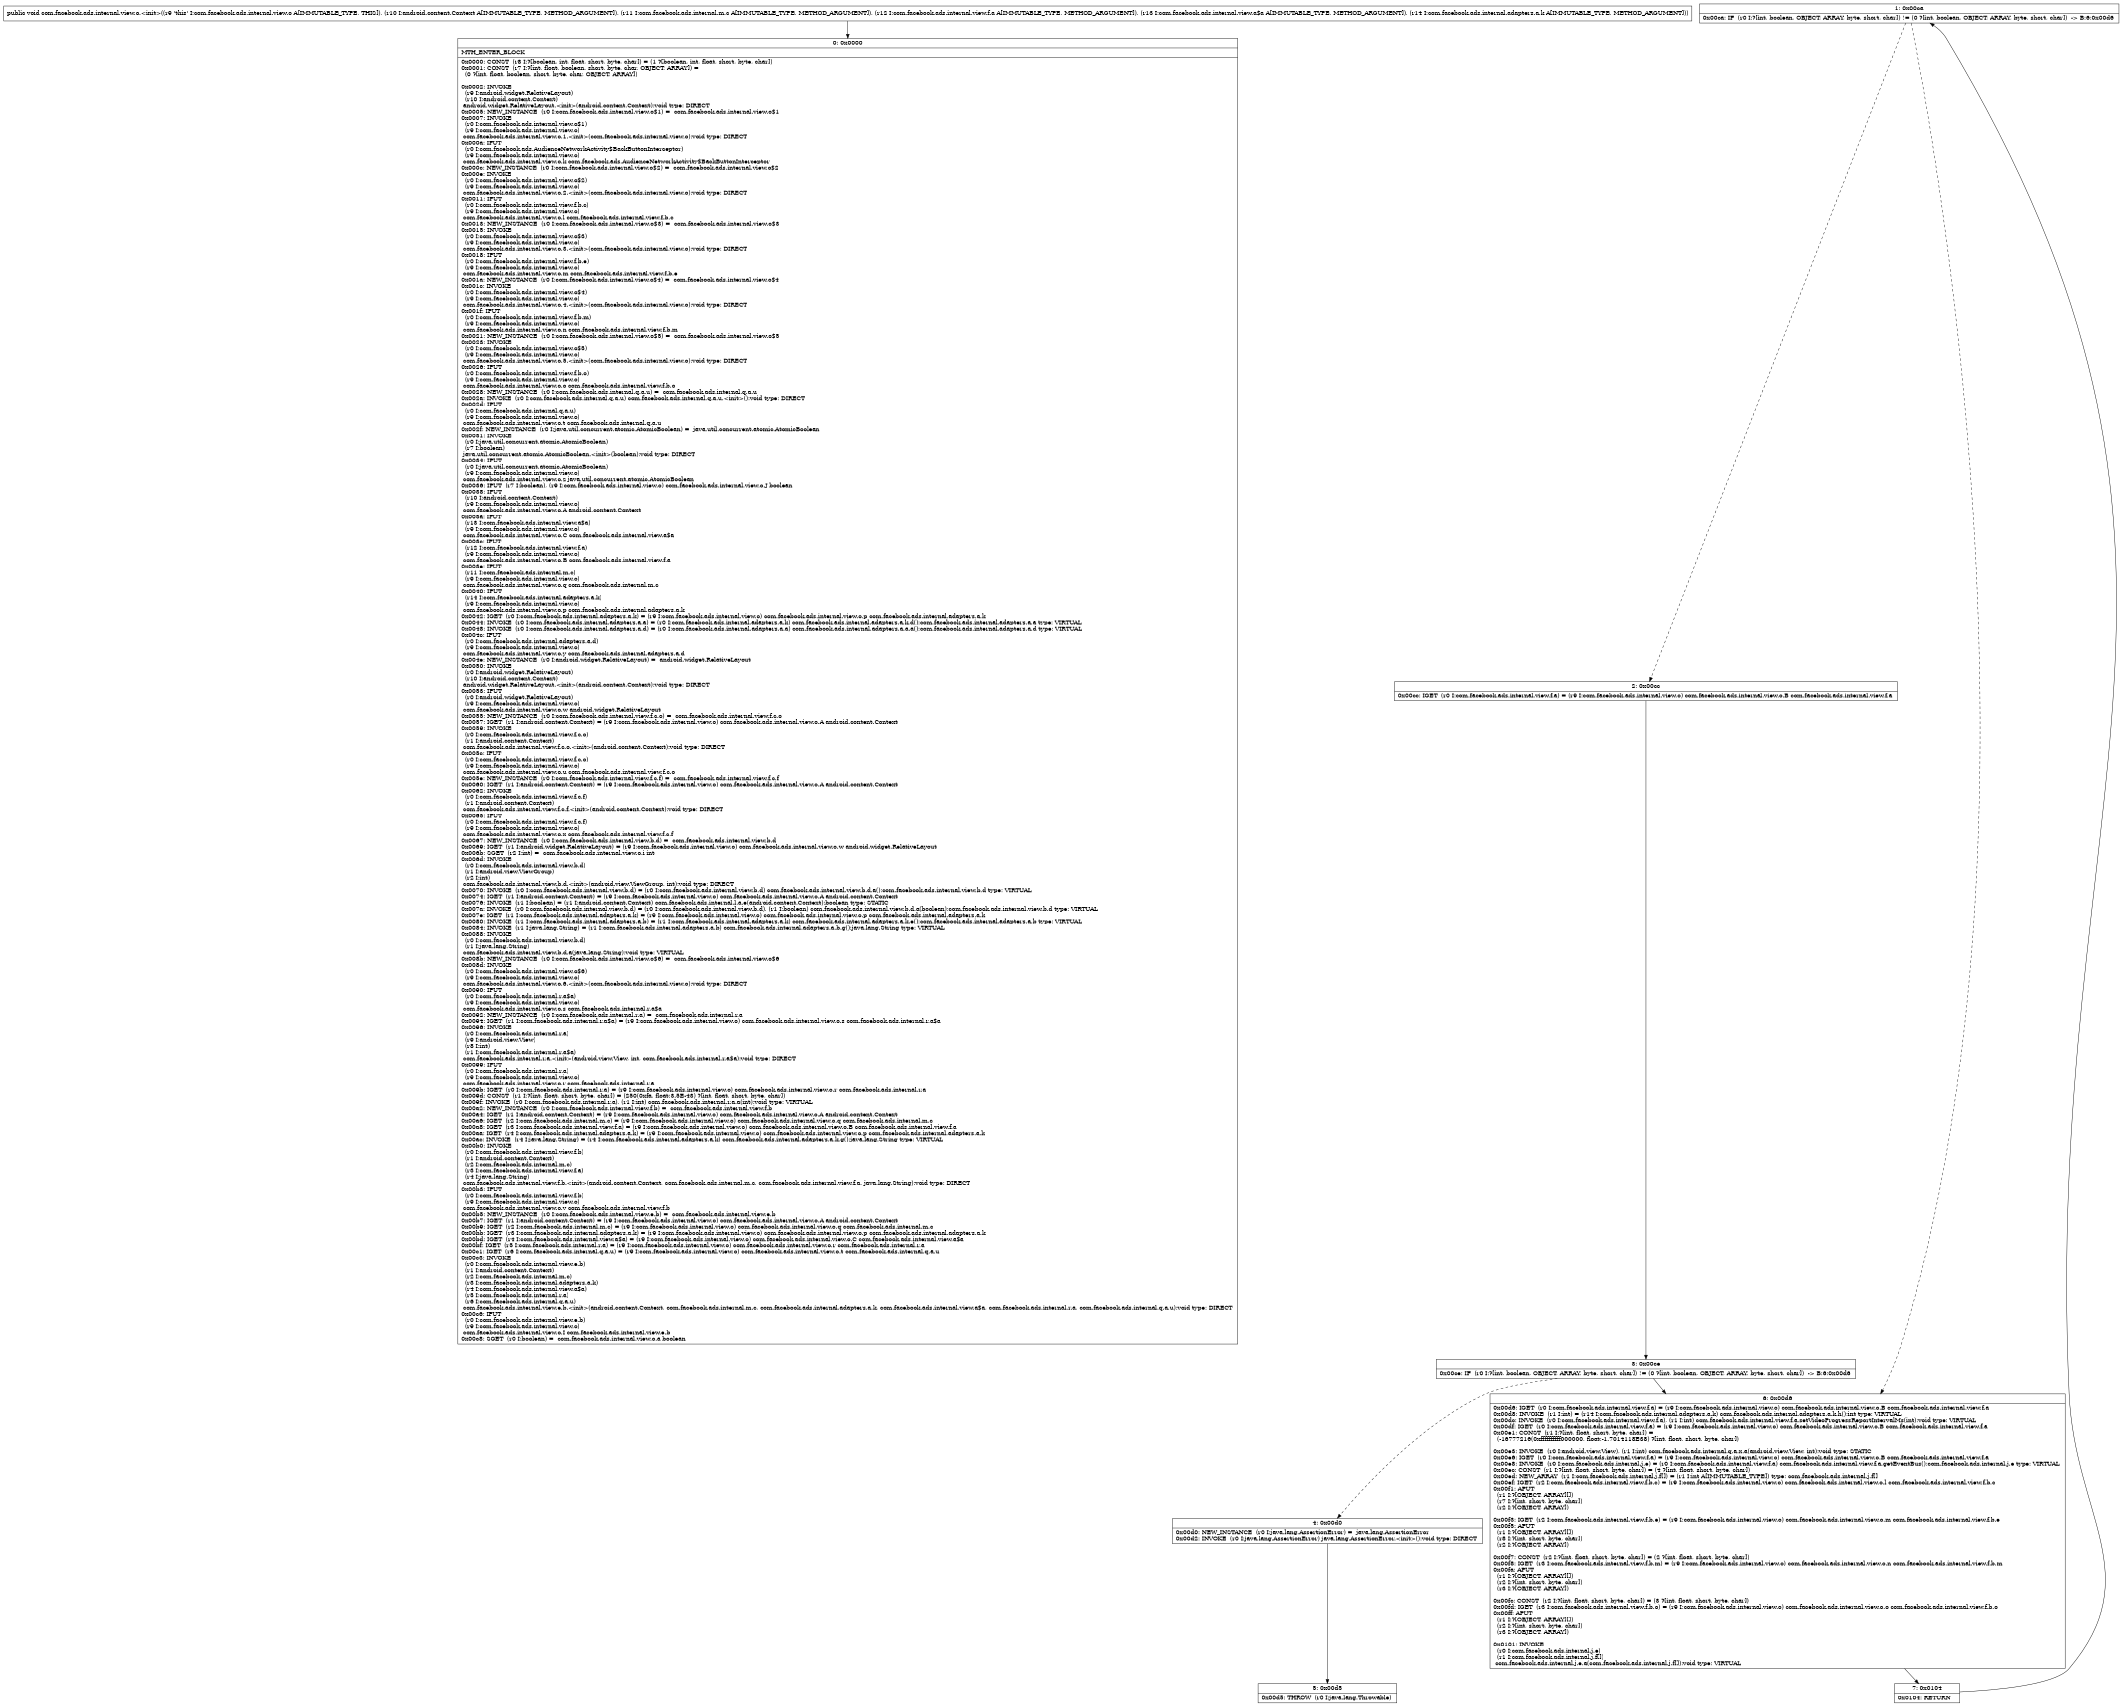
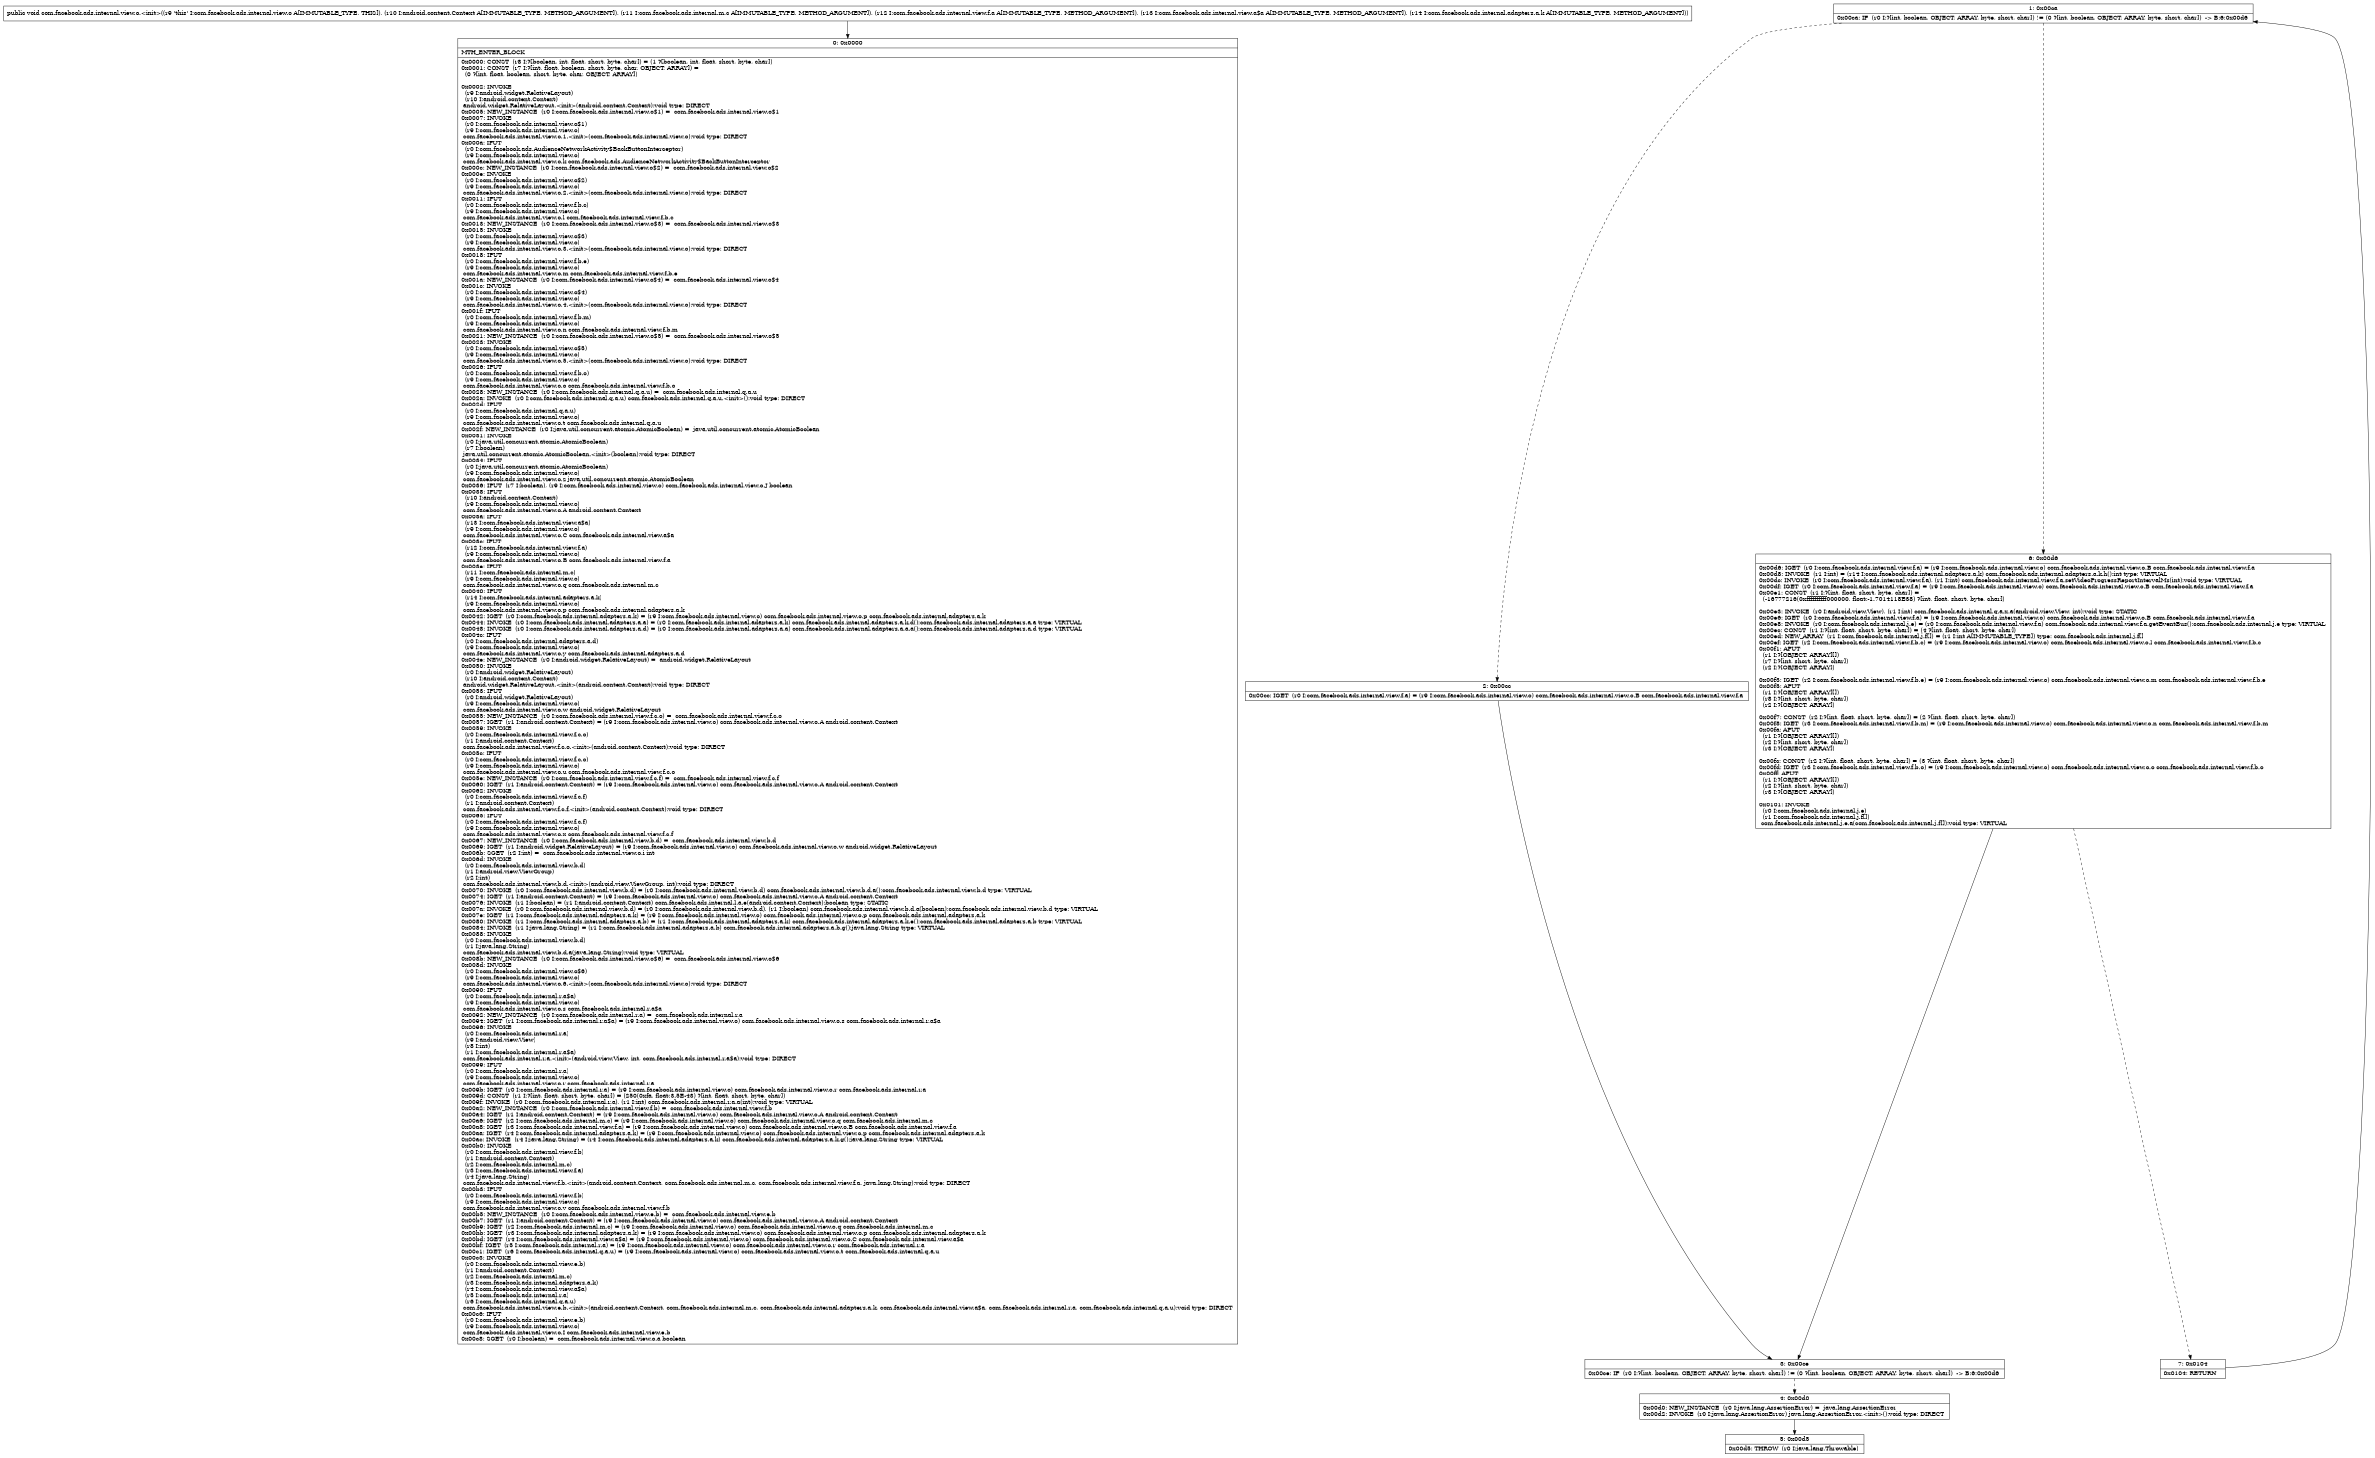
(1658, 1385) -> (1896, 1092)
(1910, 1675) -> (2132, 1092)
